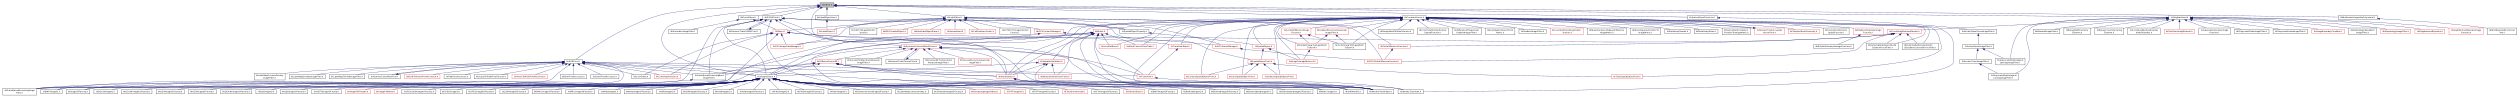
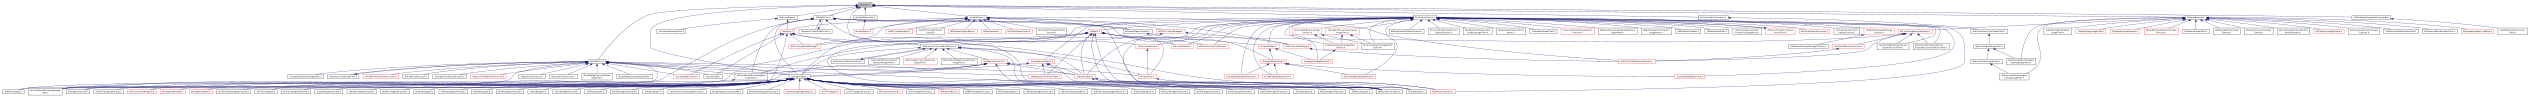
(1182, 21) -> none
(898, 40) -> none
(921, 46) -> (939, 46)
none -> (142, 92)
(1411, 92) -> (1443, 92)
